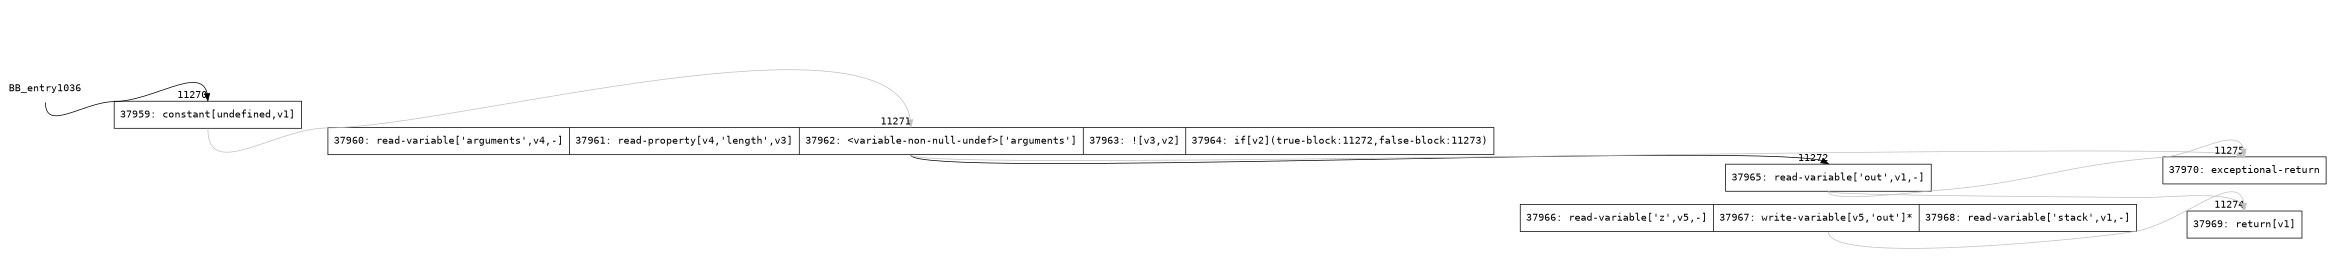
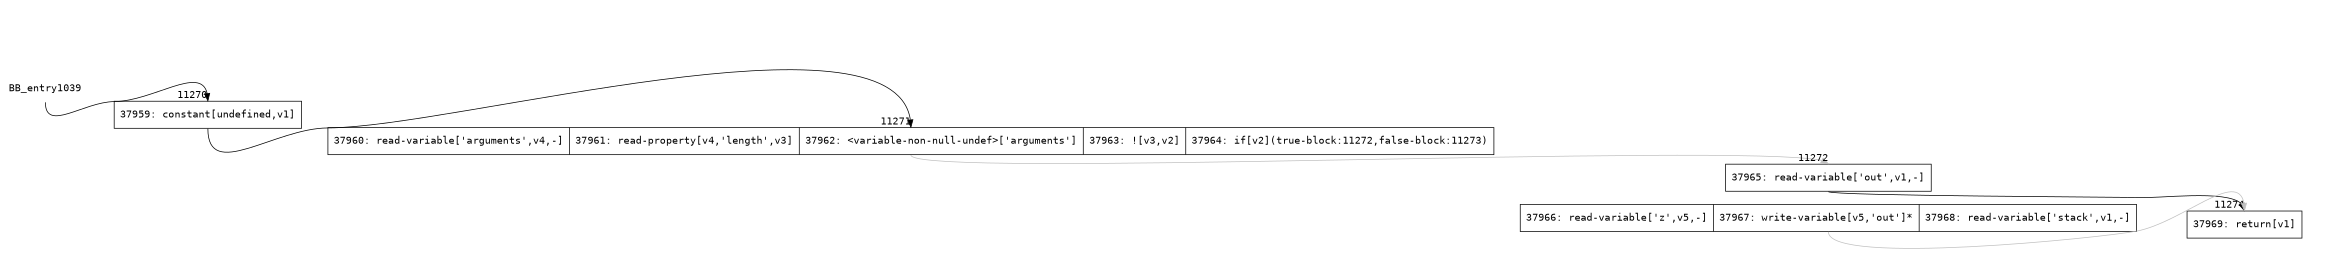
(45, 88) -> (45, 88)
(559, 95) -> (559, 95)
(1366, 159) -> (1366, 159)
(2245, 170) -> none
(2036, 197) -> (2036, 197)
